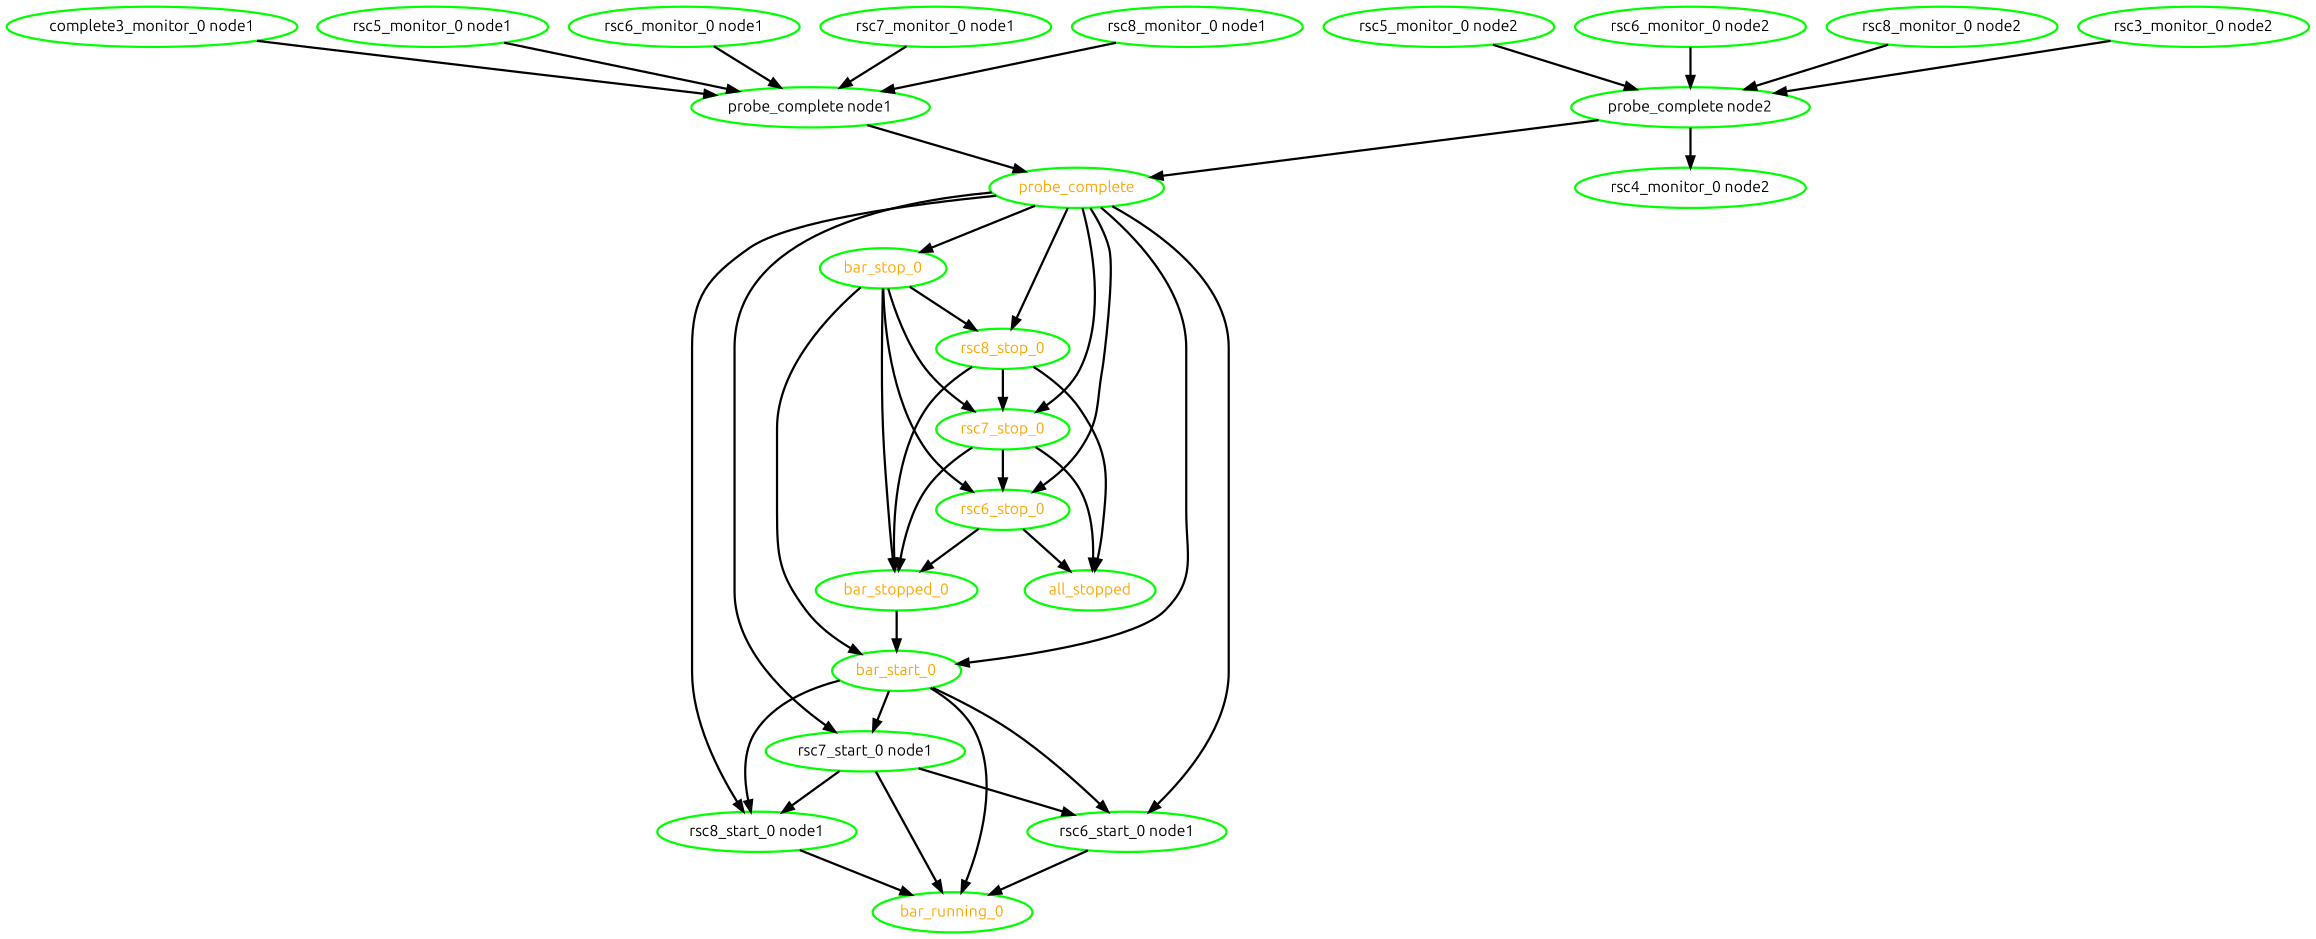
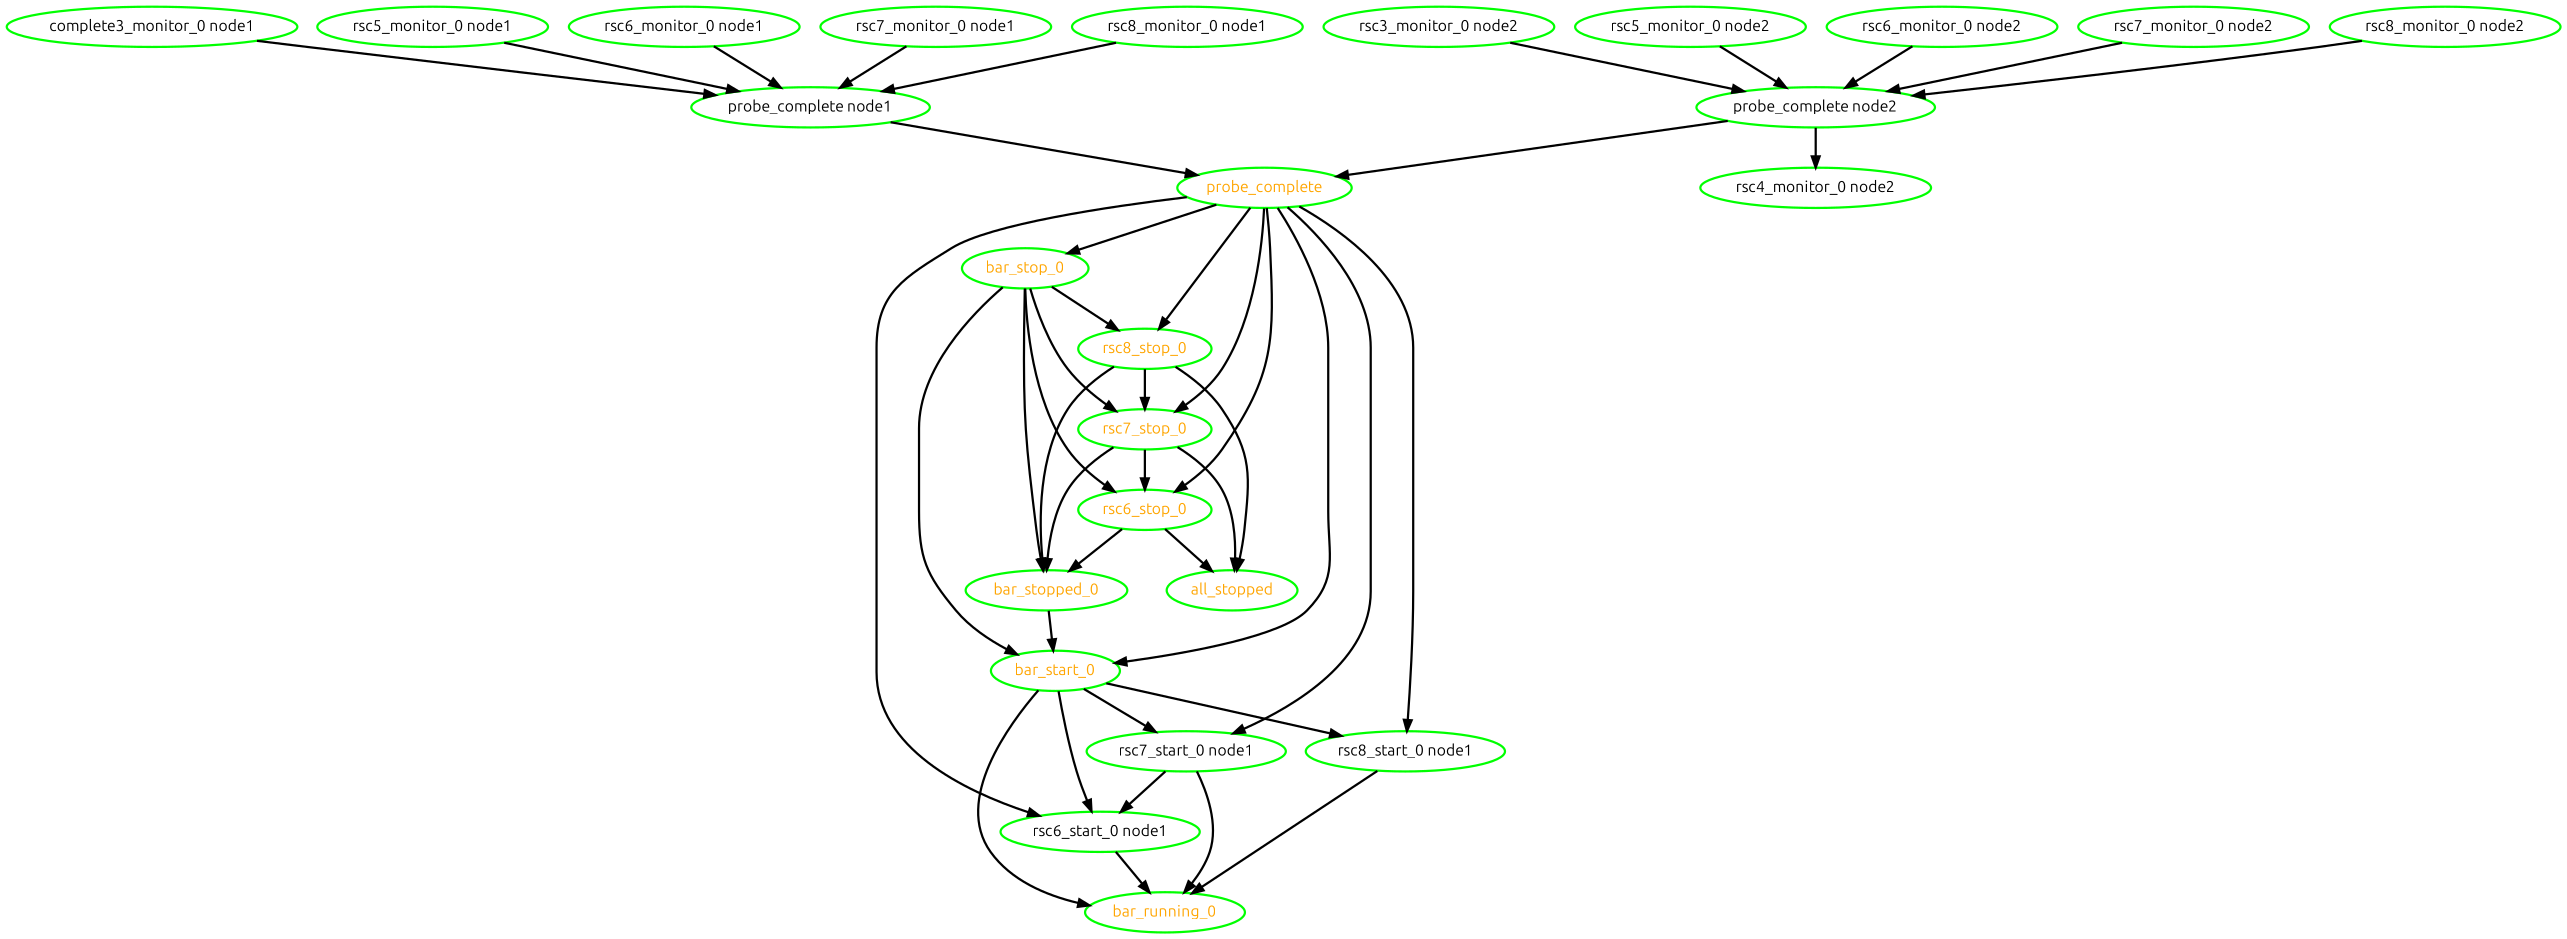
none -> (2194, 27)
(816, 788) -> none
